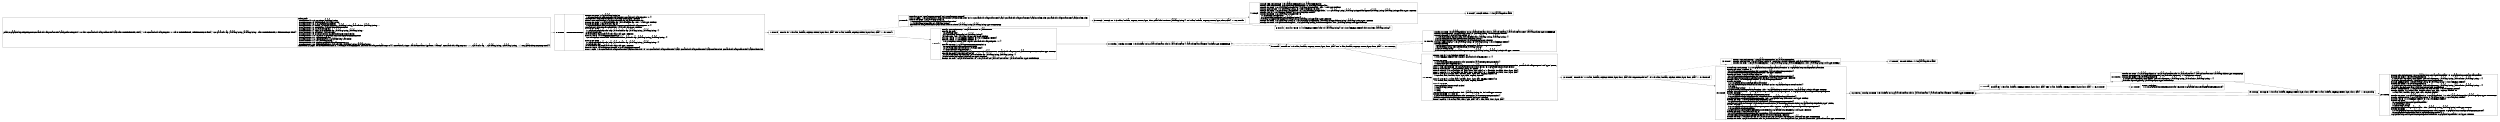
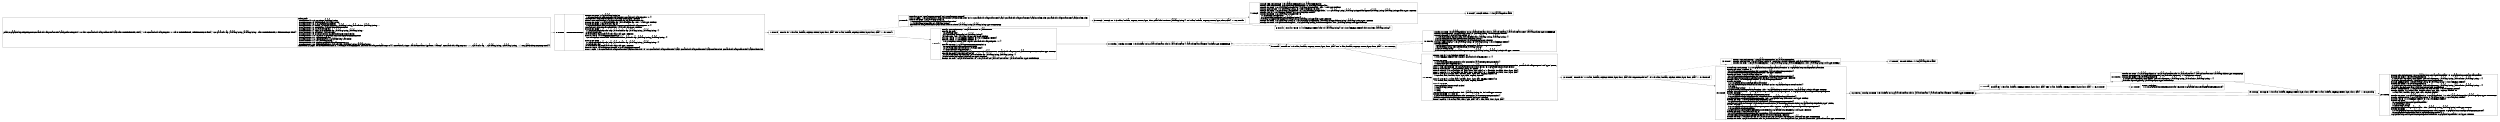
(592, 29) -> (592, 29)
